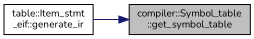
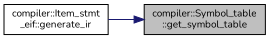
(49, 20) -> (56, 20)
